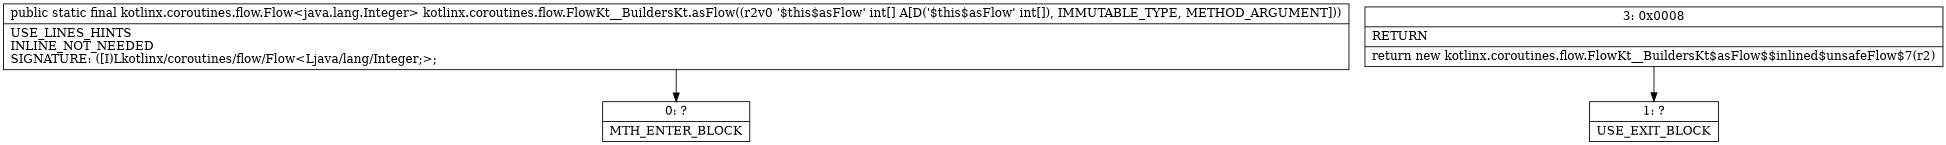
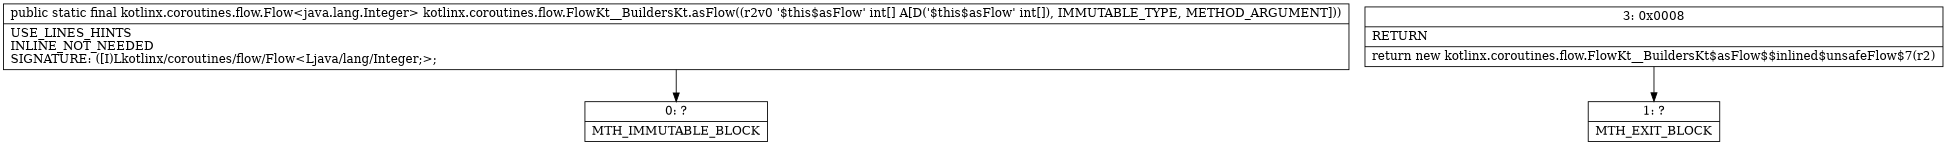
(676, 131) -> (676, 131)
(1654, 131) -> (1654, 131)
